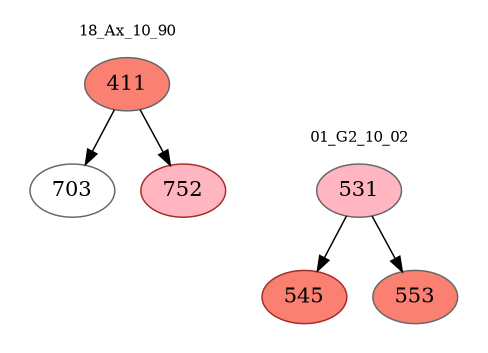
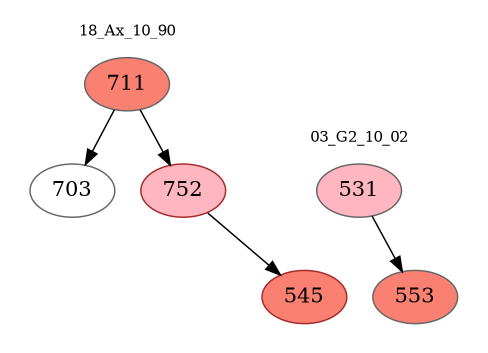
(127, 84) -> (127, 84)
(360, 138) -> (360, 138)
(335, 237) -> (238, 239)
